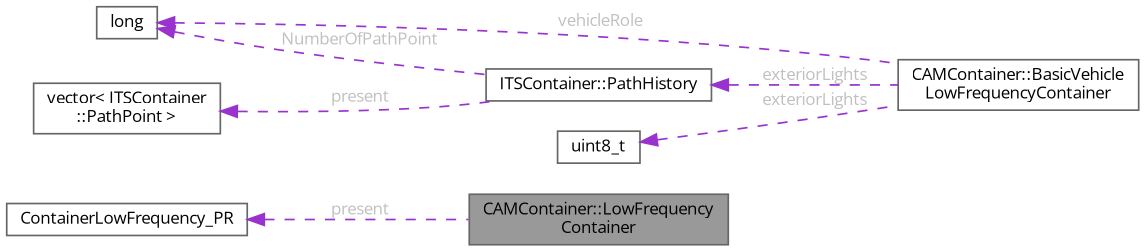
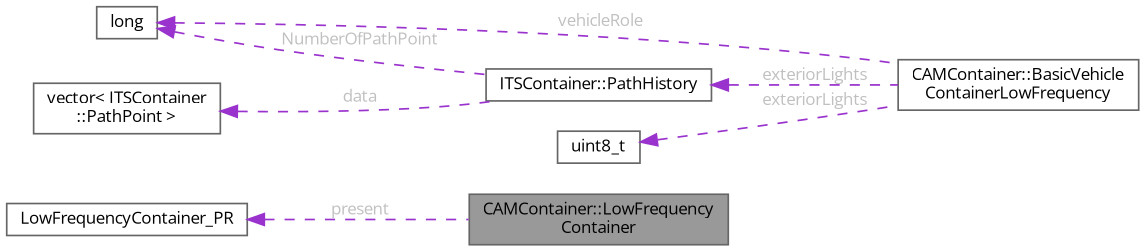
(1018, 85) -> (1018, 85)
(358, 98) -> (358, 98)
(127, 219) -> (127, 219)
